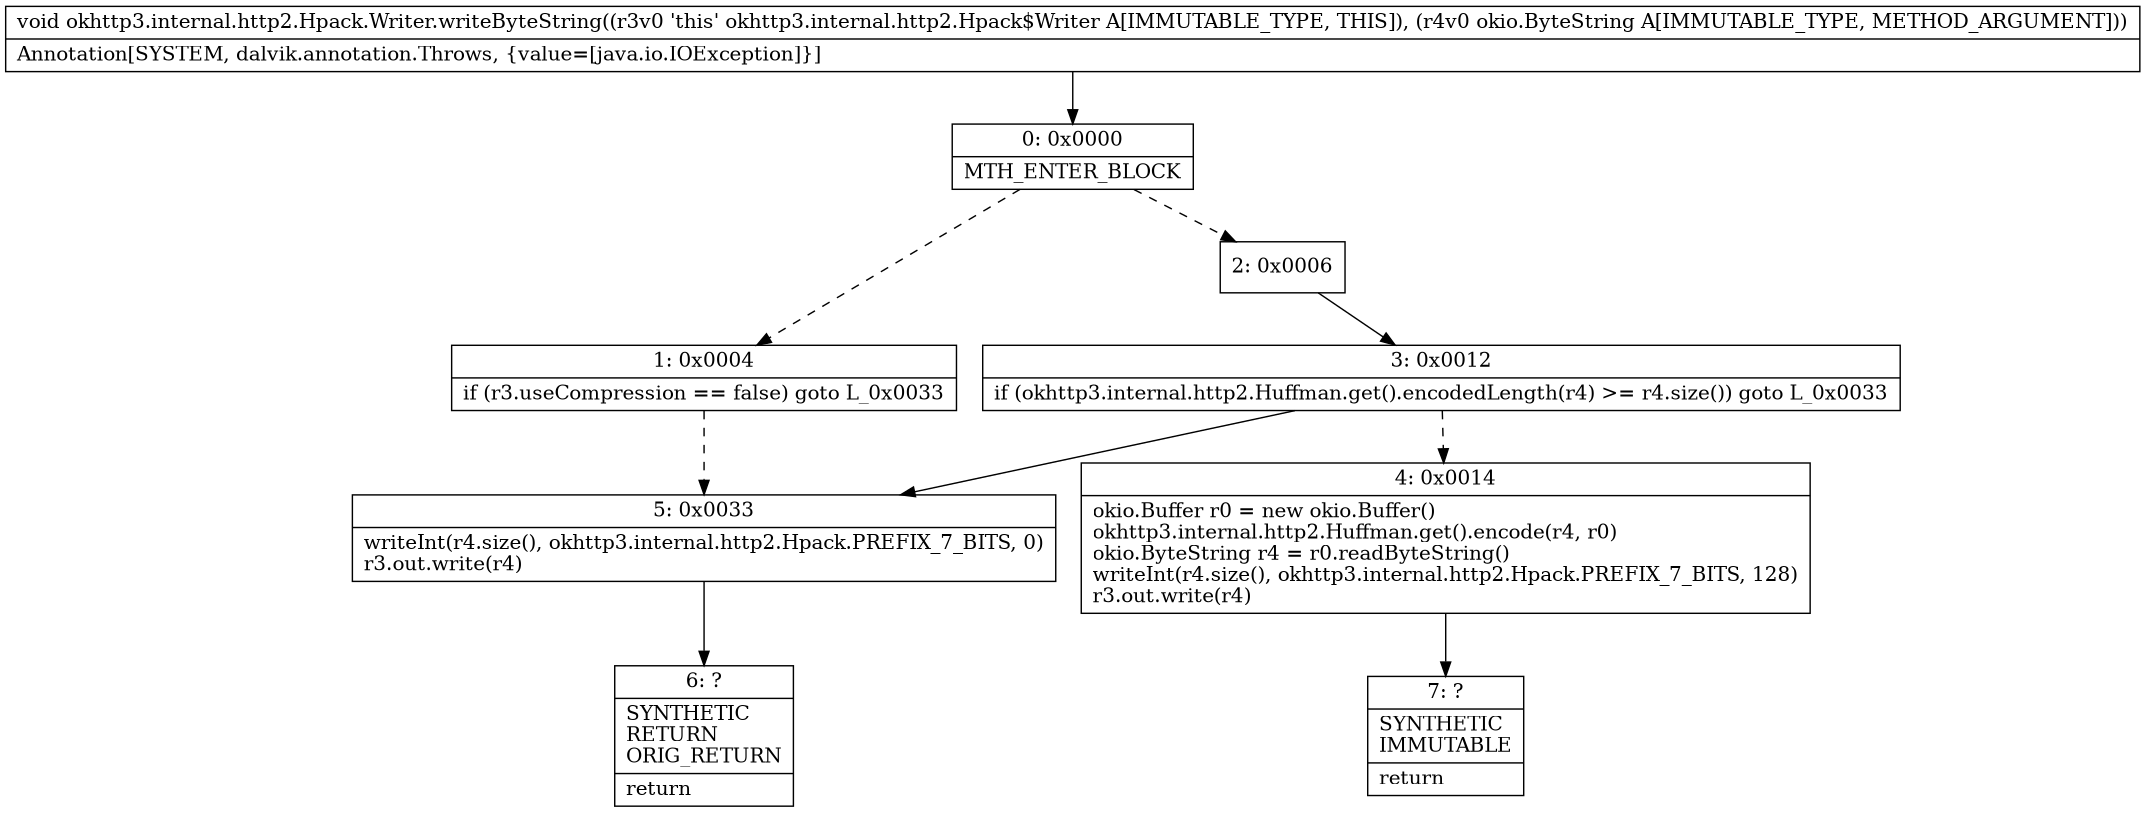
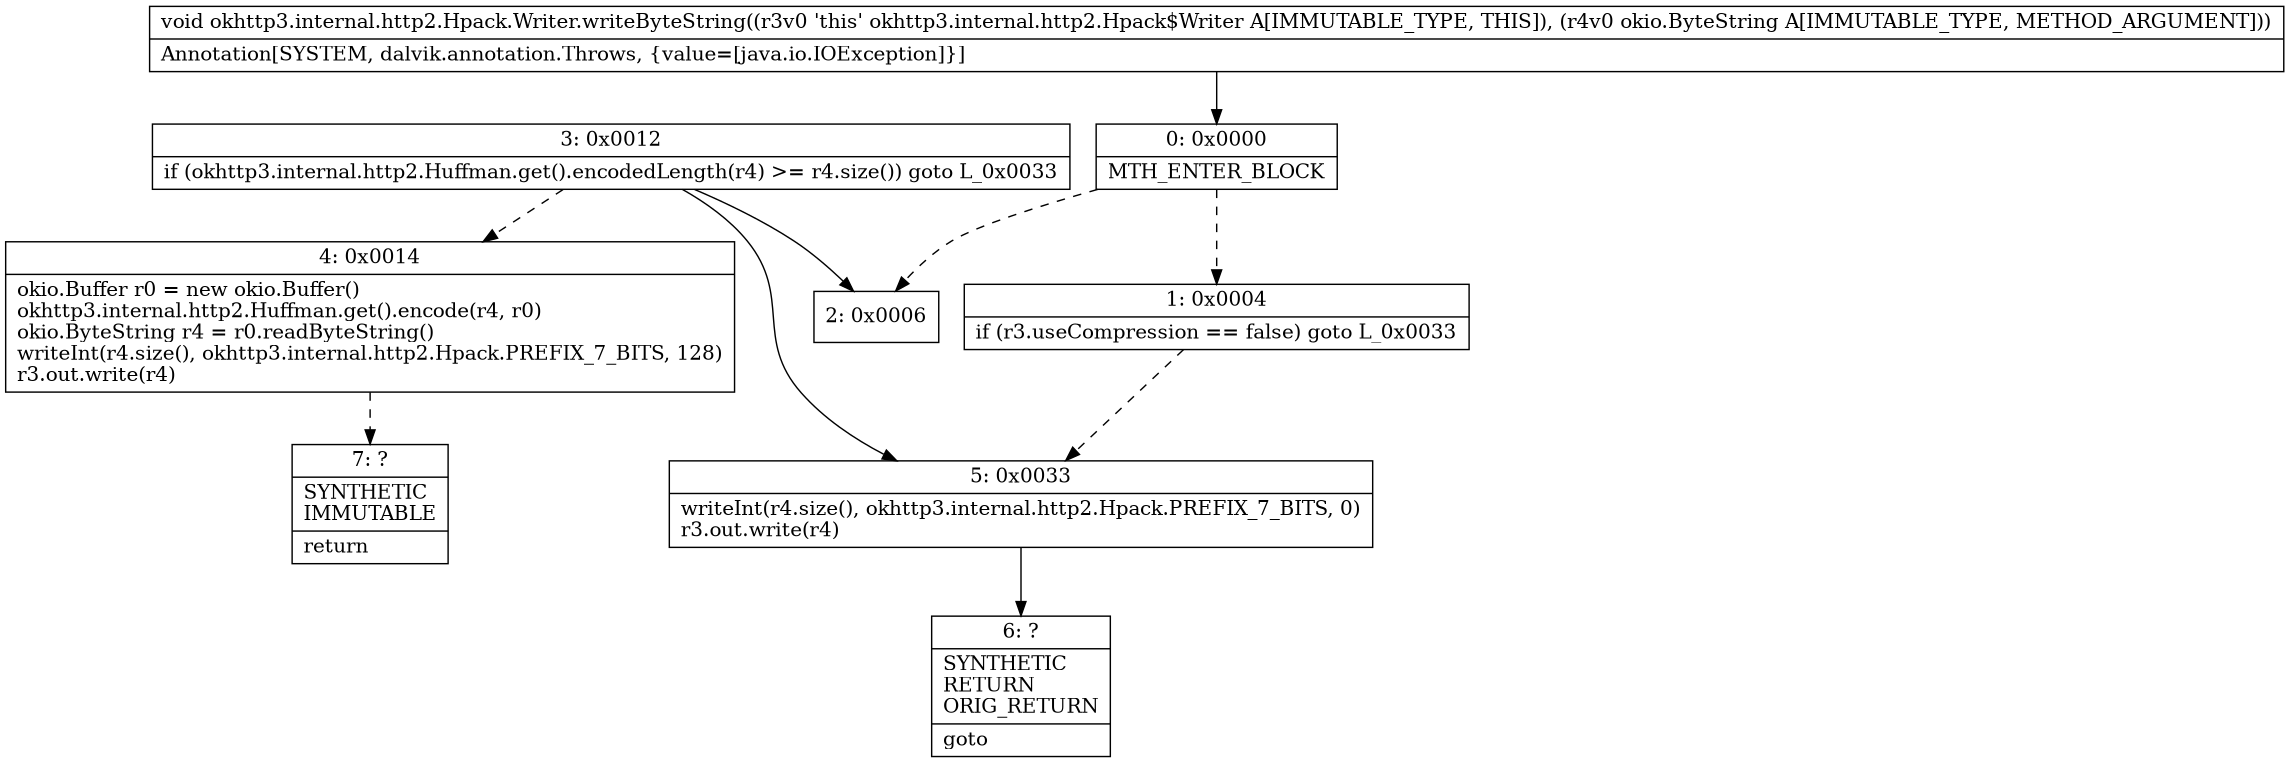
(1351, 315) -> (773, 228)
(1446, 638) -> (370, 411)
(659, 789) -> (966, 740)
